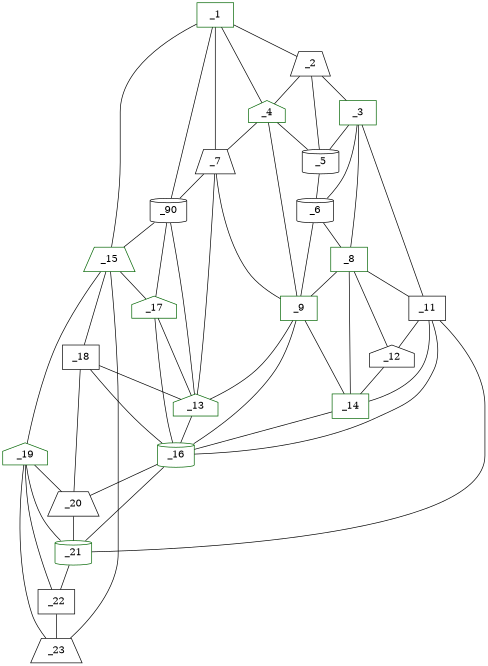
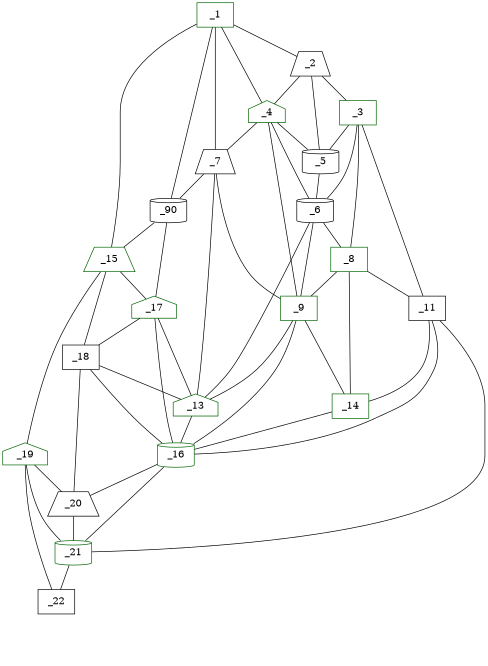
none -> (290, 161)
(184, 308) -> (263, 314)
none -> (119, 332)
(392, 357) -> none
(56, 651) -> none
